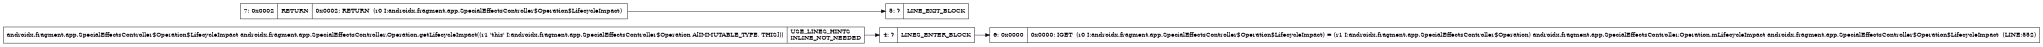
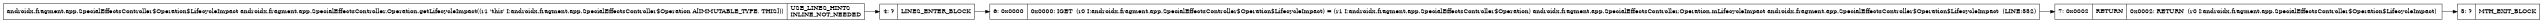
(936, 11) -> (2508, 11)
none -> (2045, 12)
